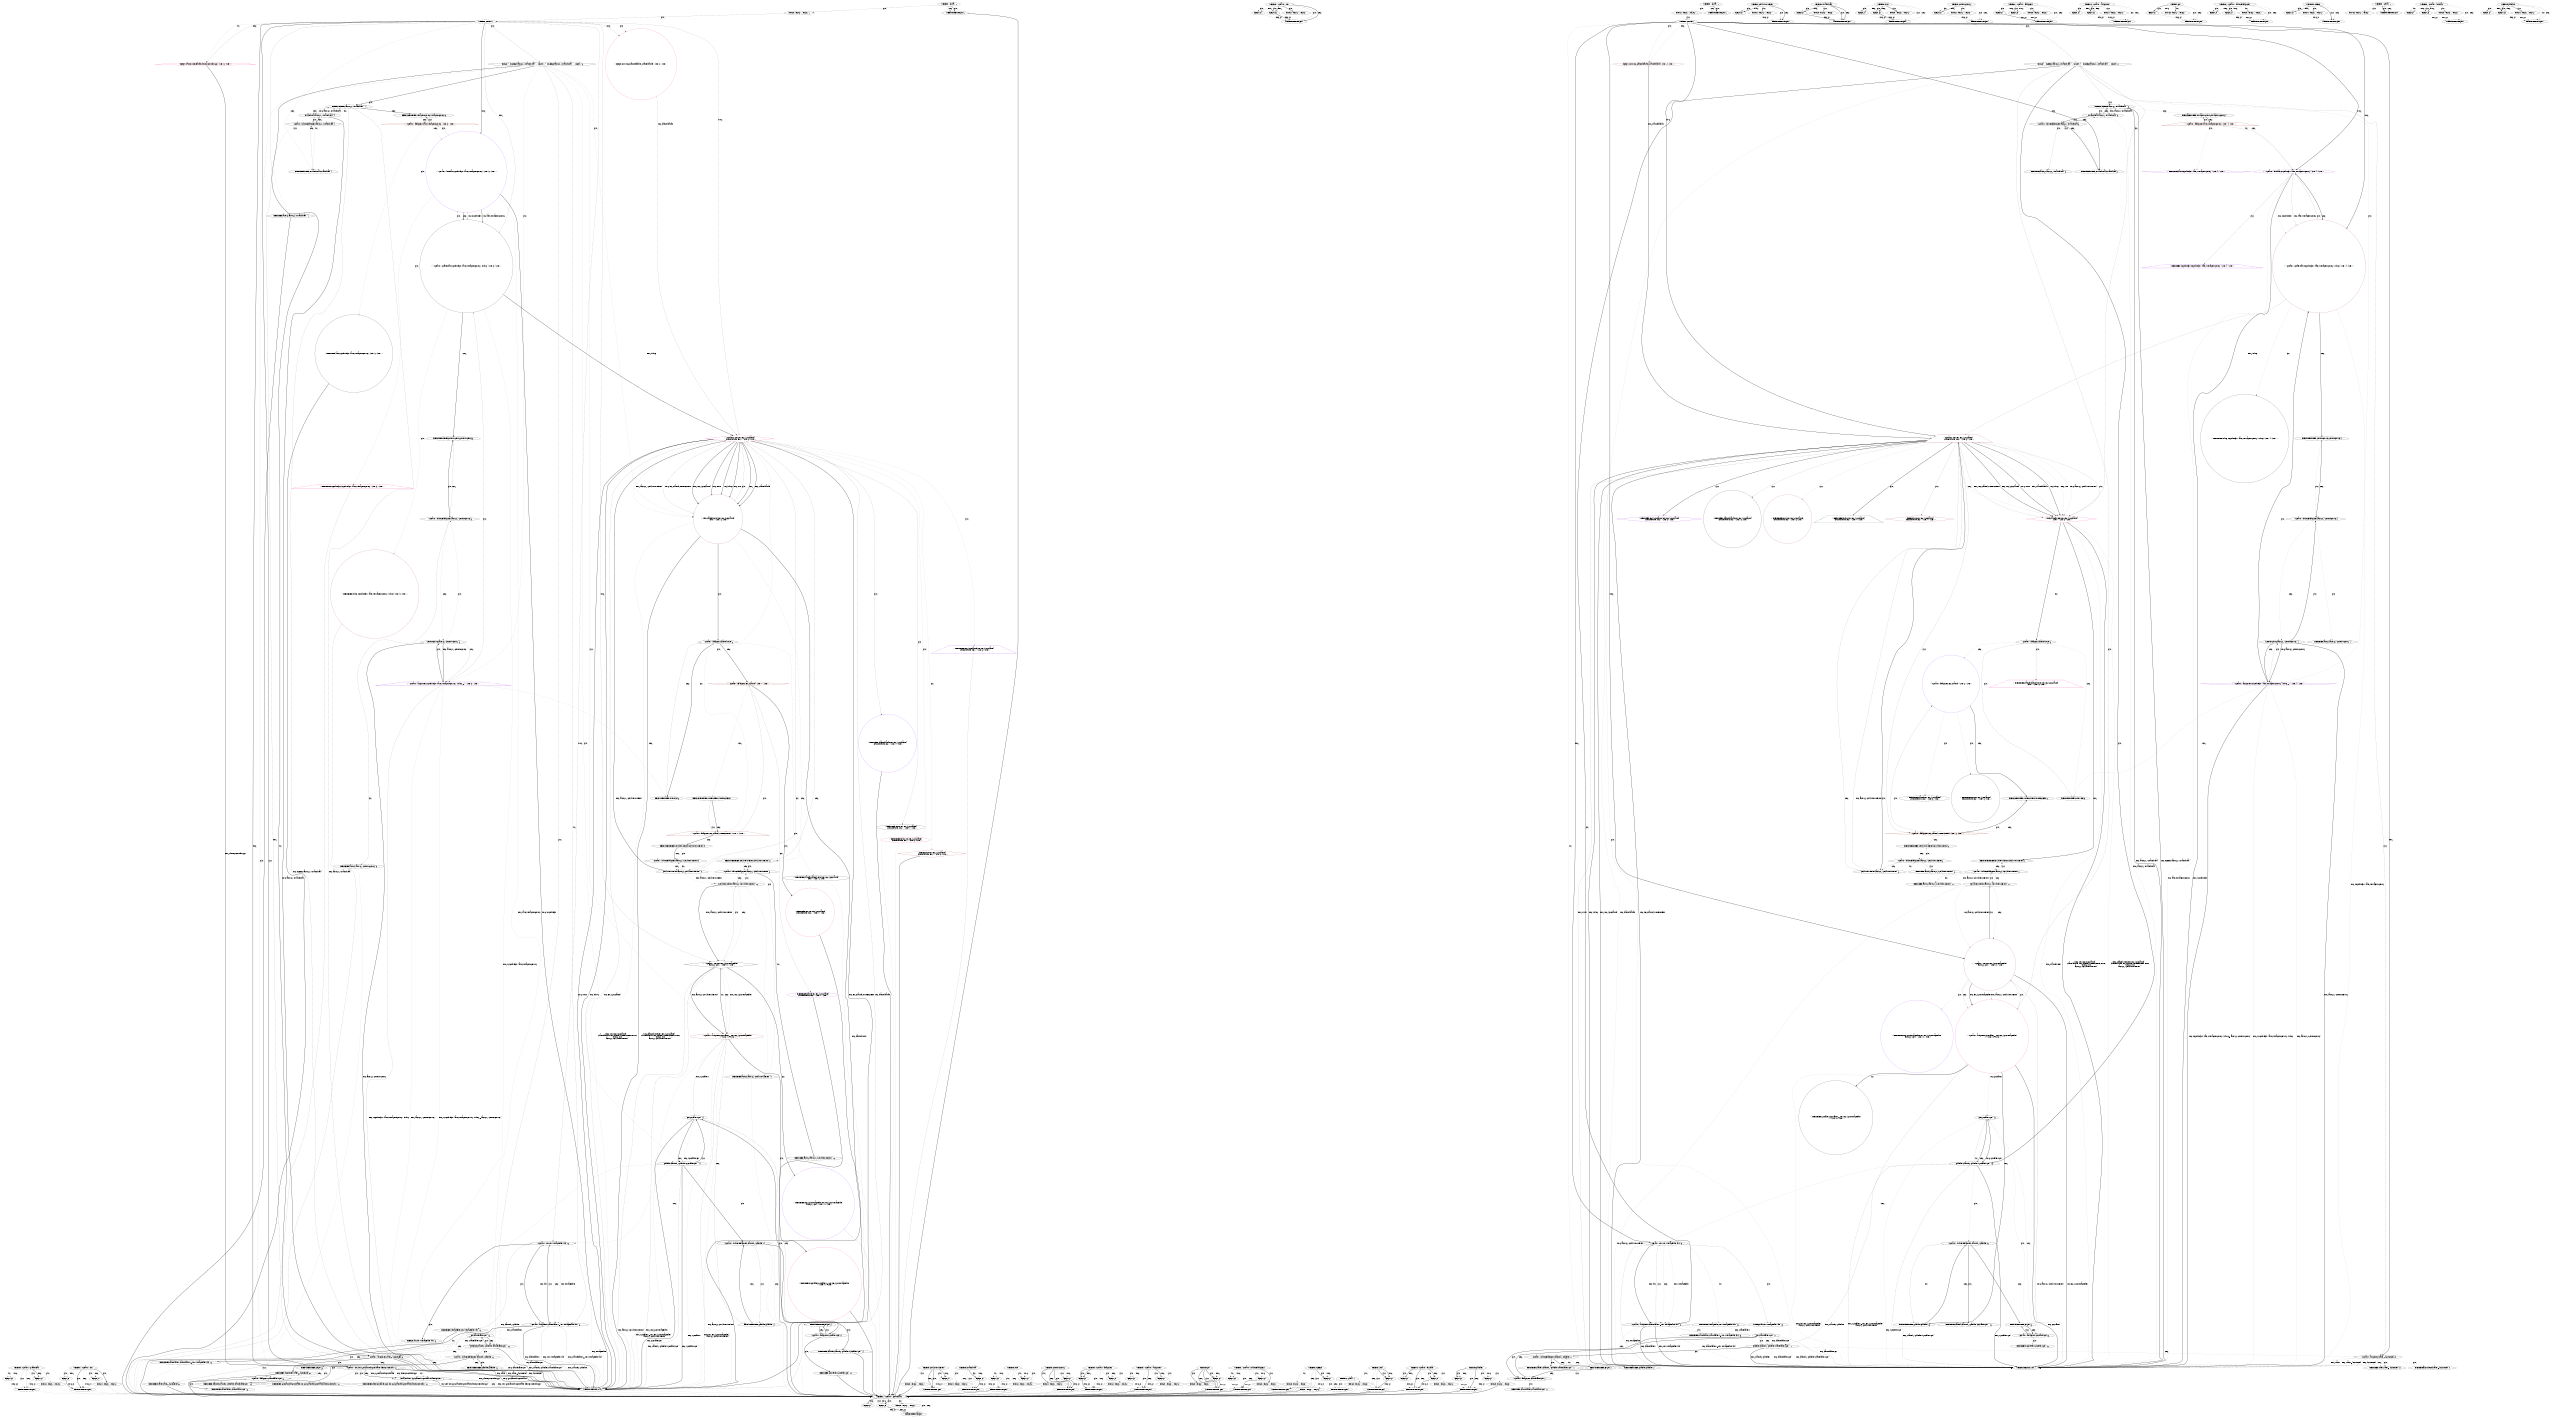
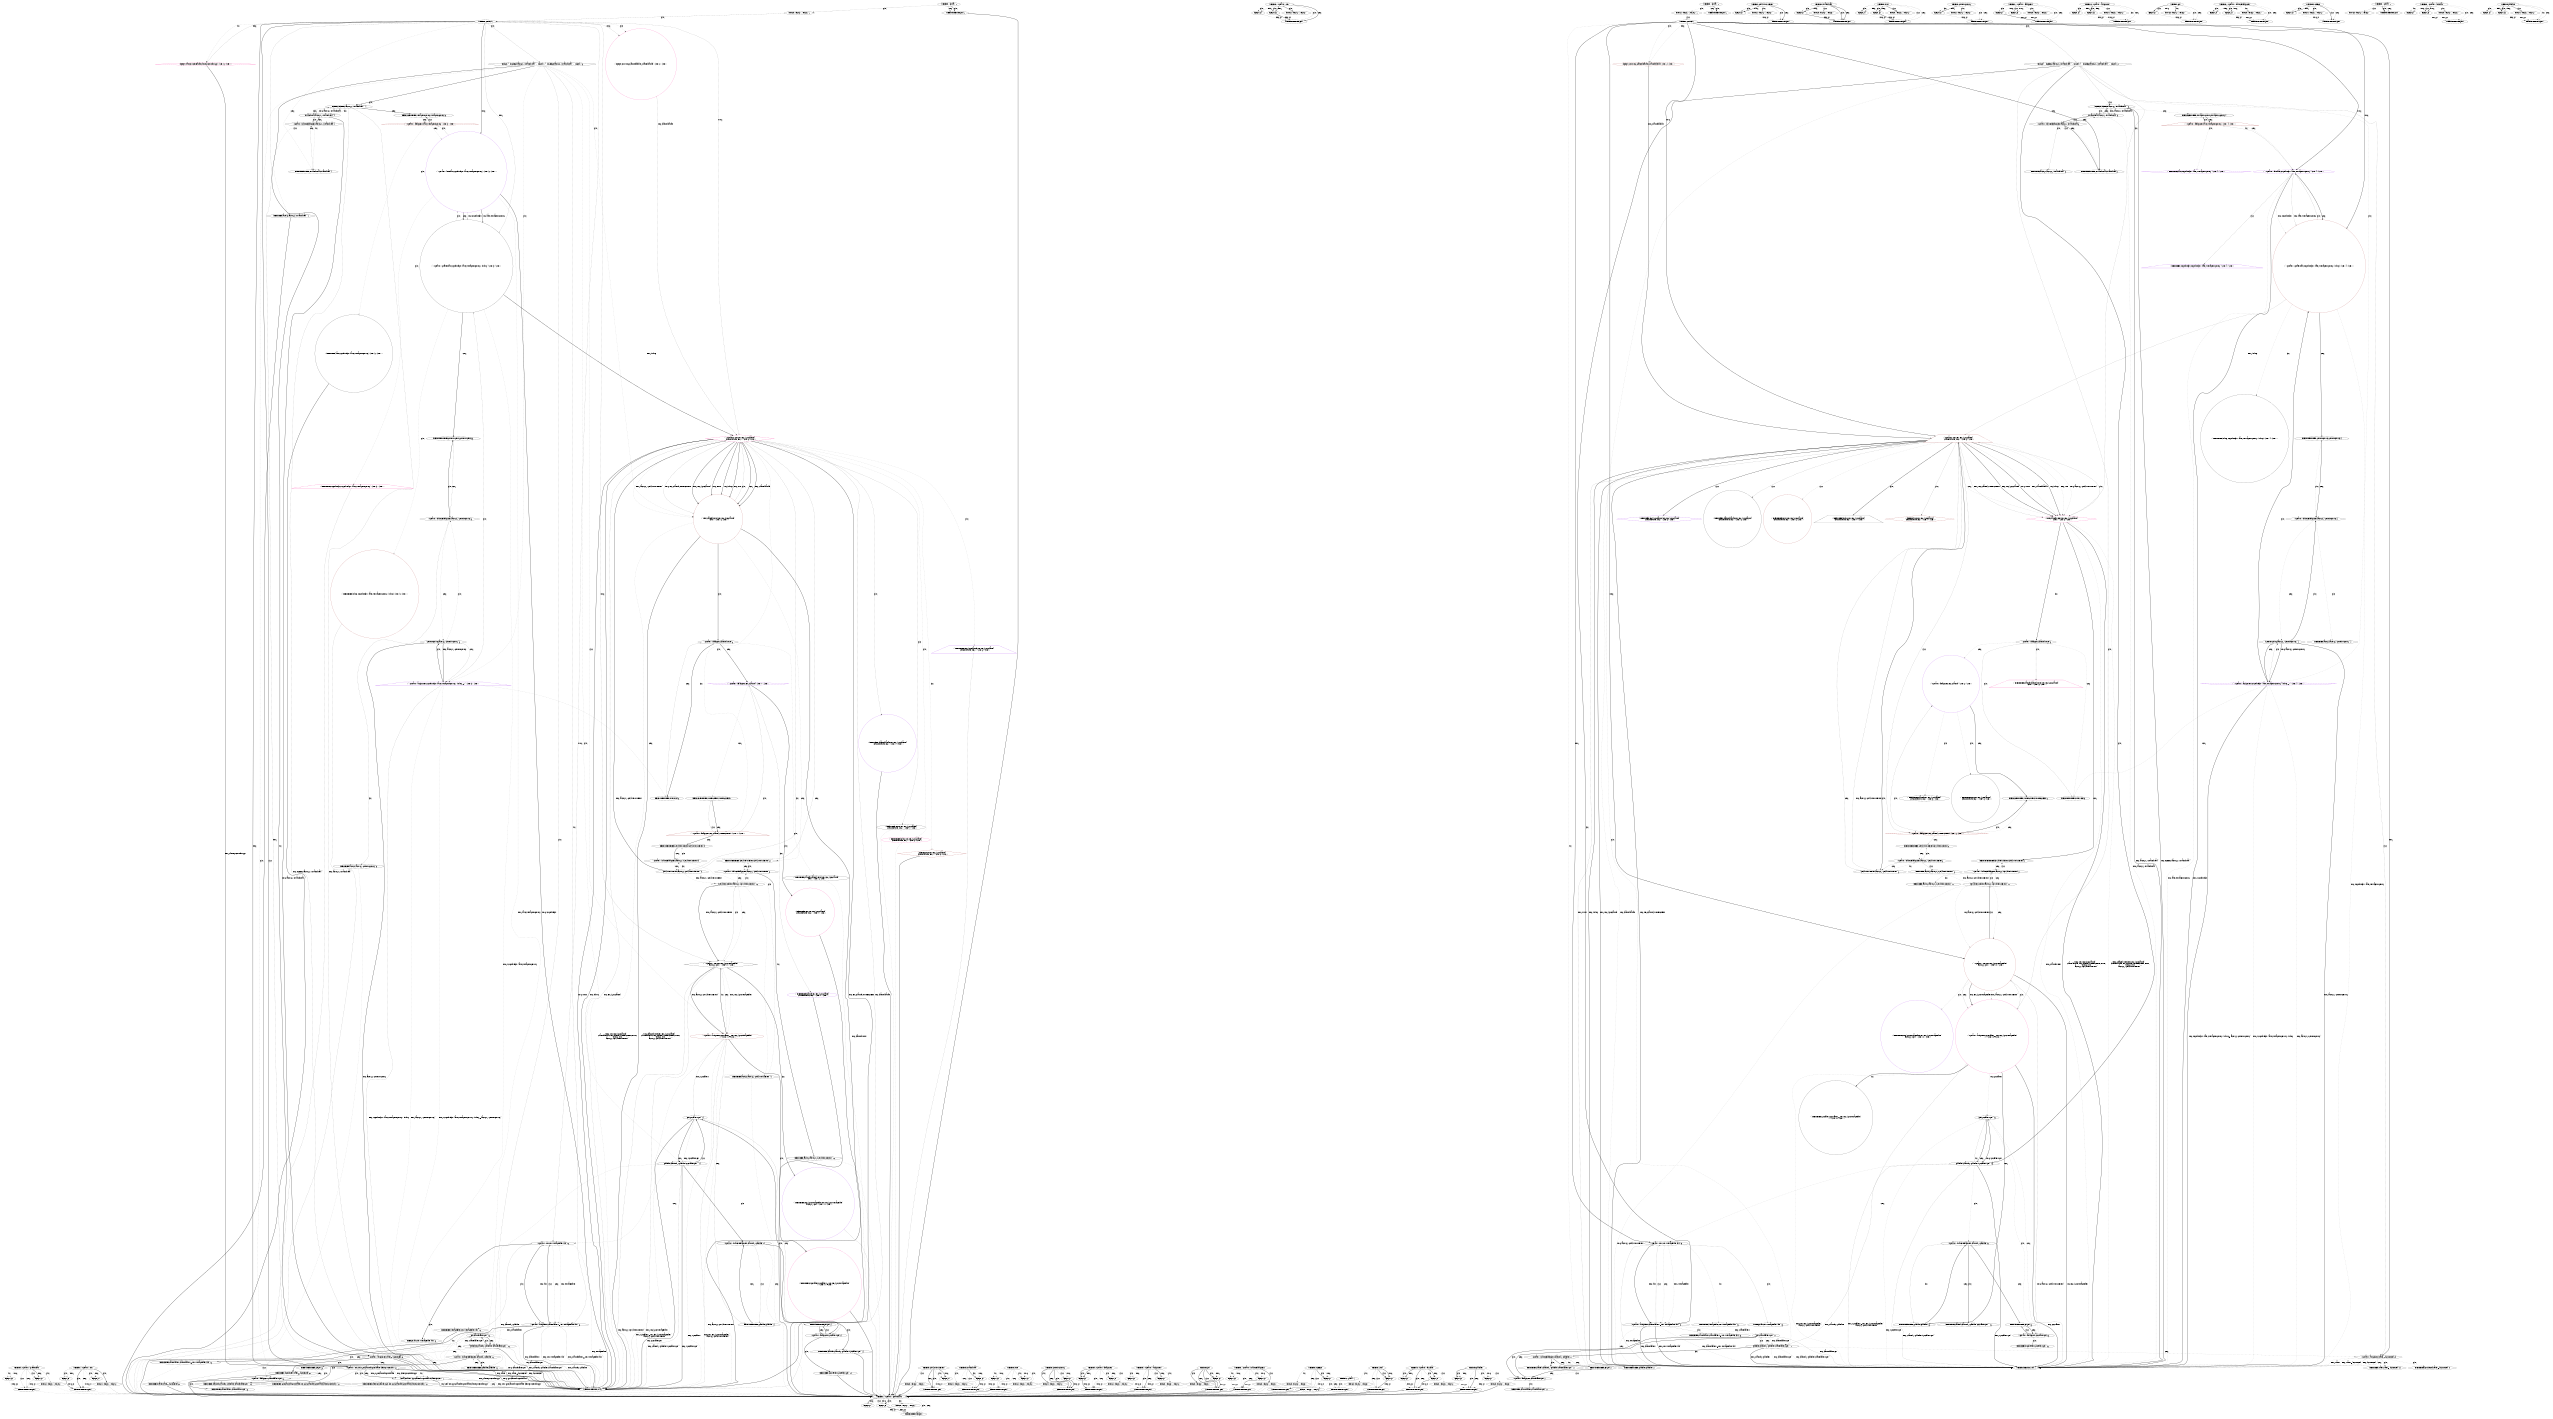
(748, 684) -> (748, 684)
